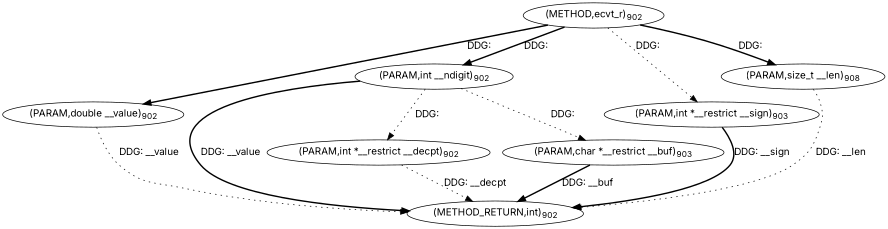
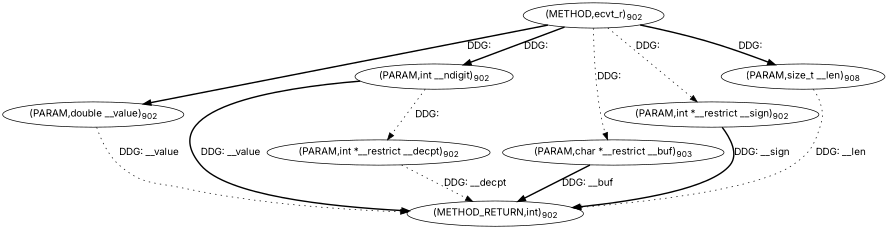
(520, 113) -> (596, 81)
(781, 113) -> (781, 113)
